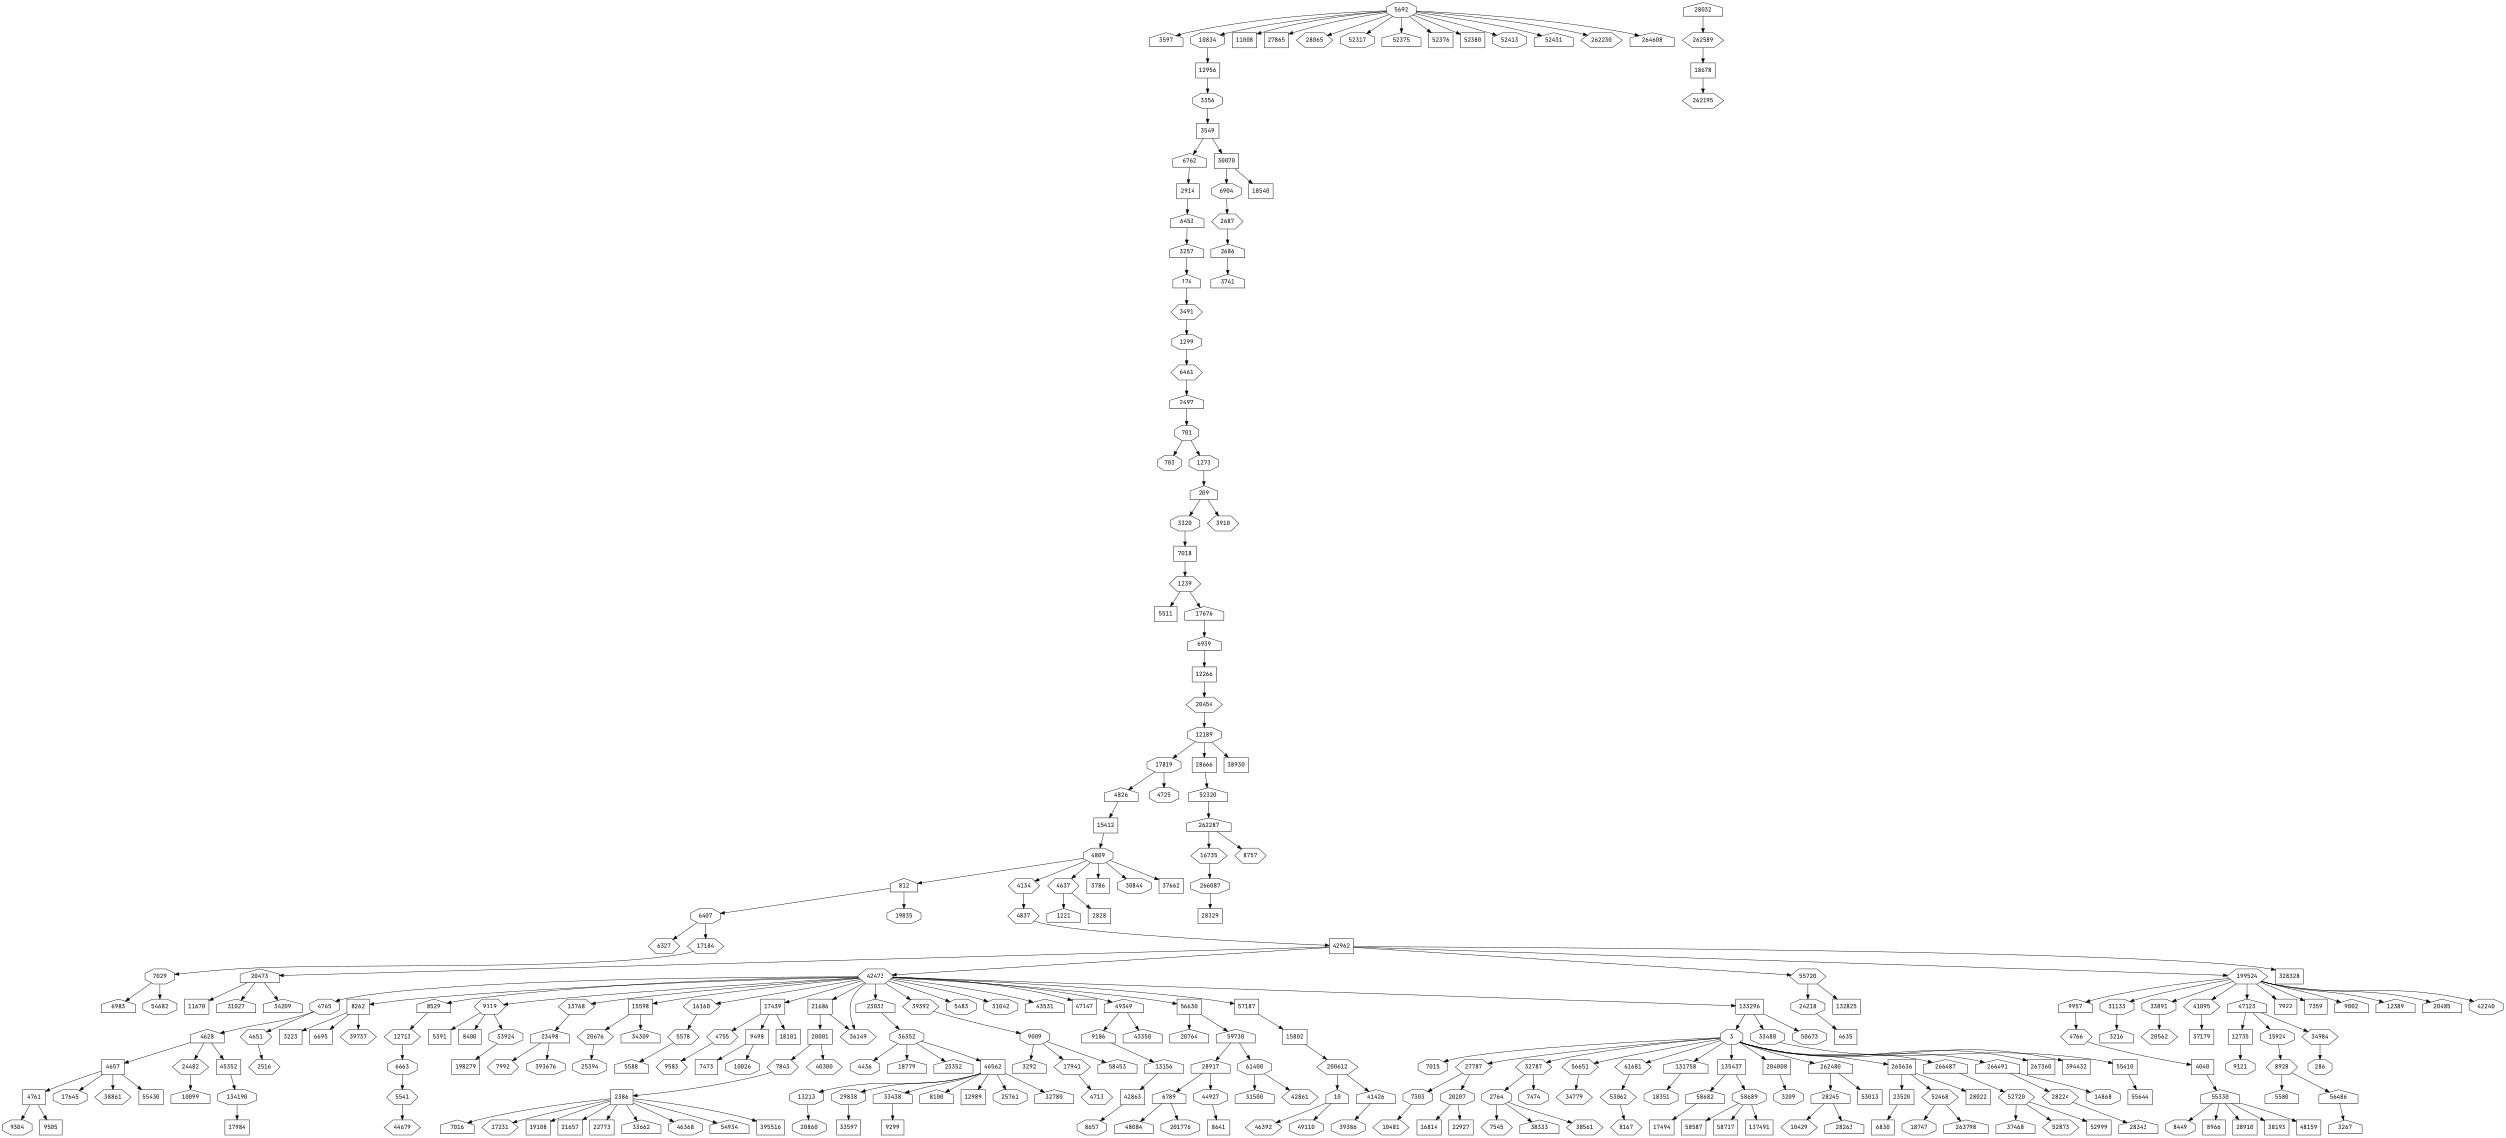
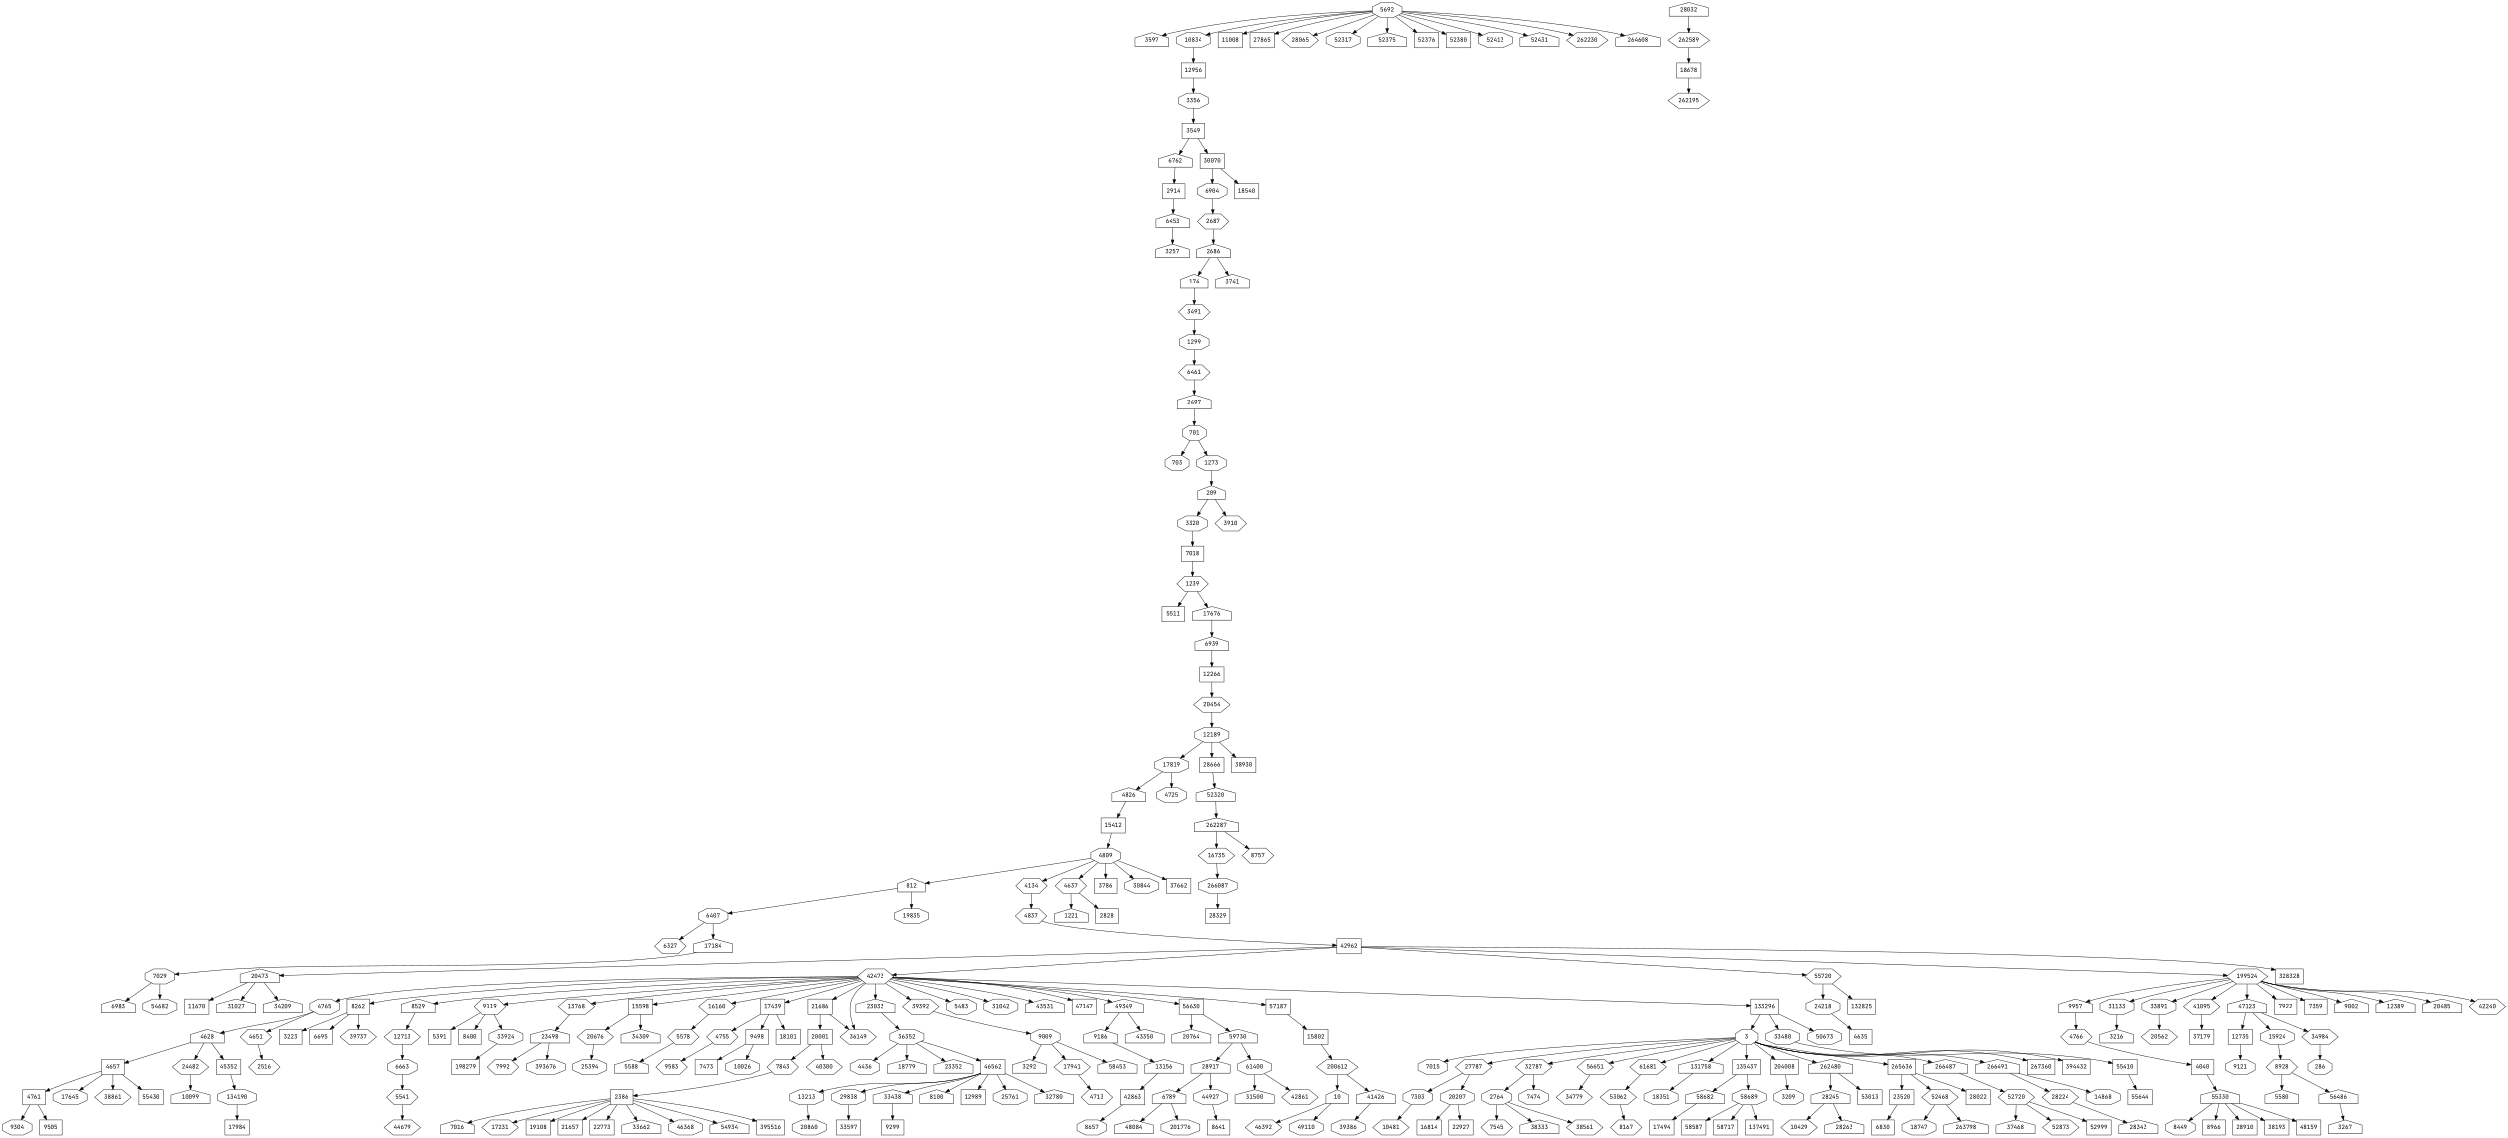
(1187, 264) -> (1205, 265)
(706, 946) -> (713, 946)
(2486, 1007) -> (2487, 1007)
